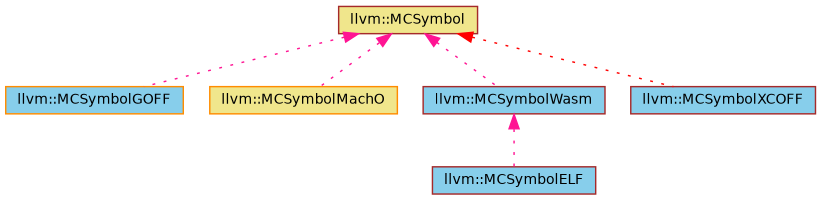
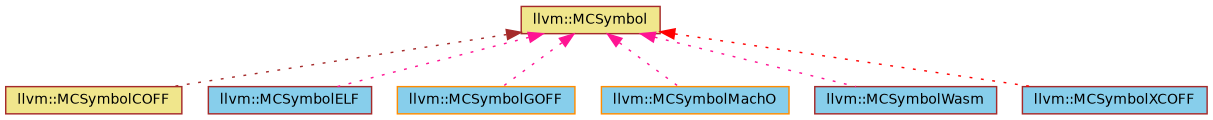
none -> (94, 100)
(304, 100) -> (695, 100)
(514, 148) -> (433, 62)
